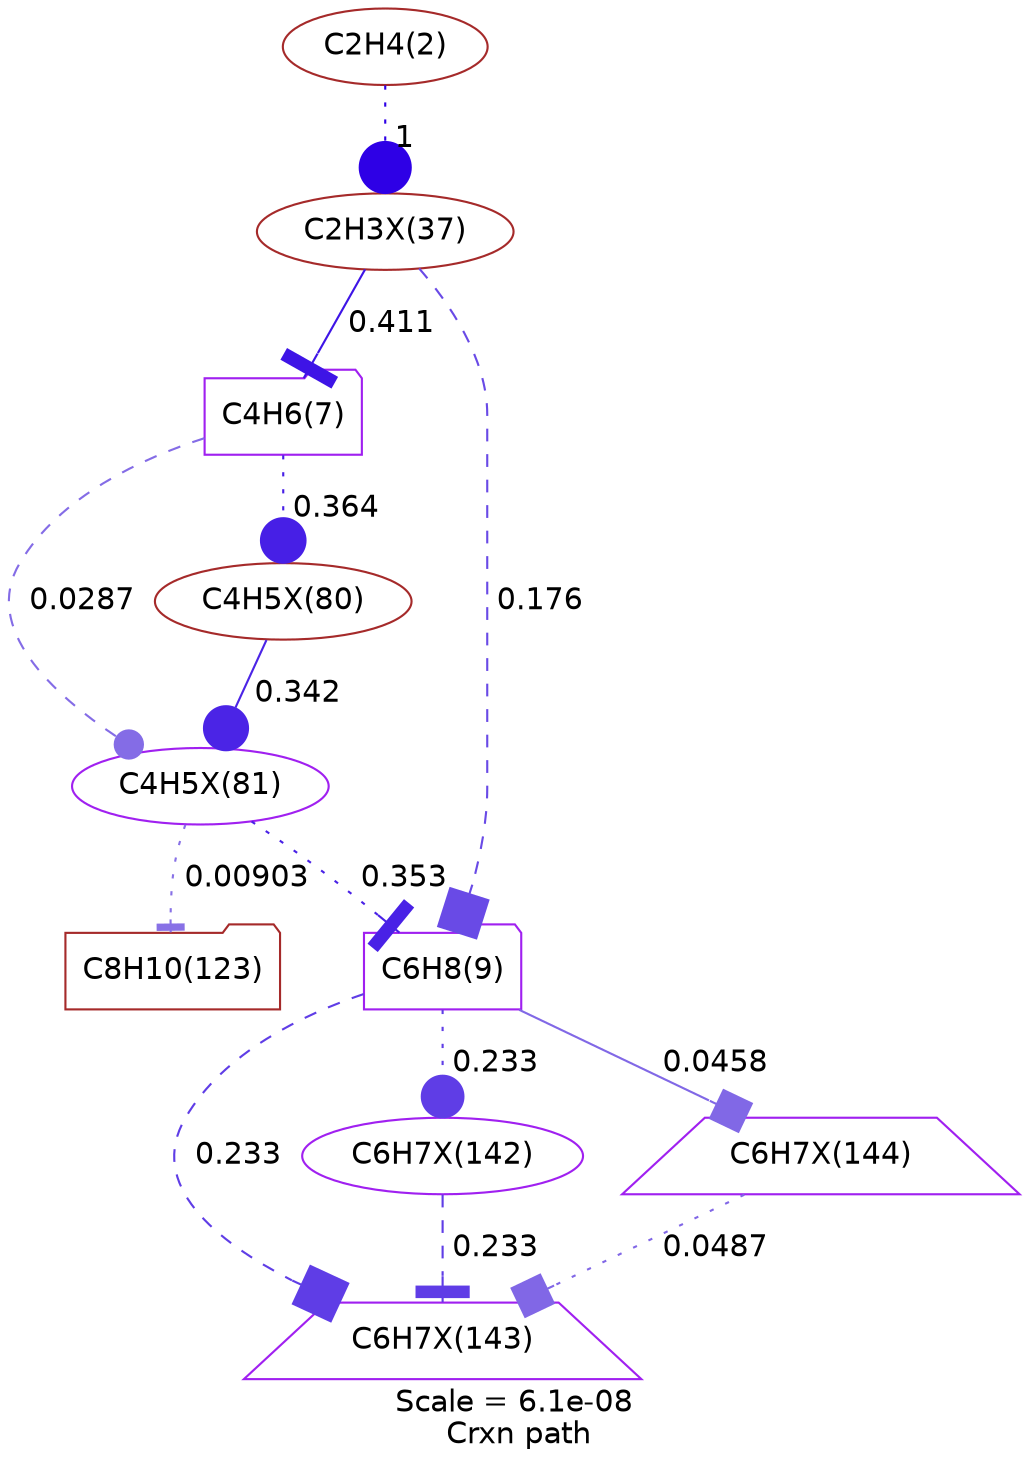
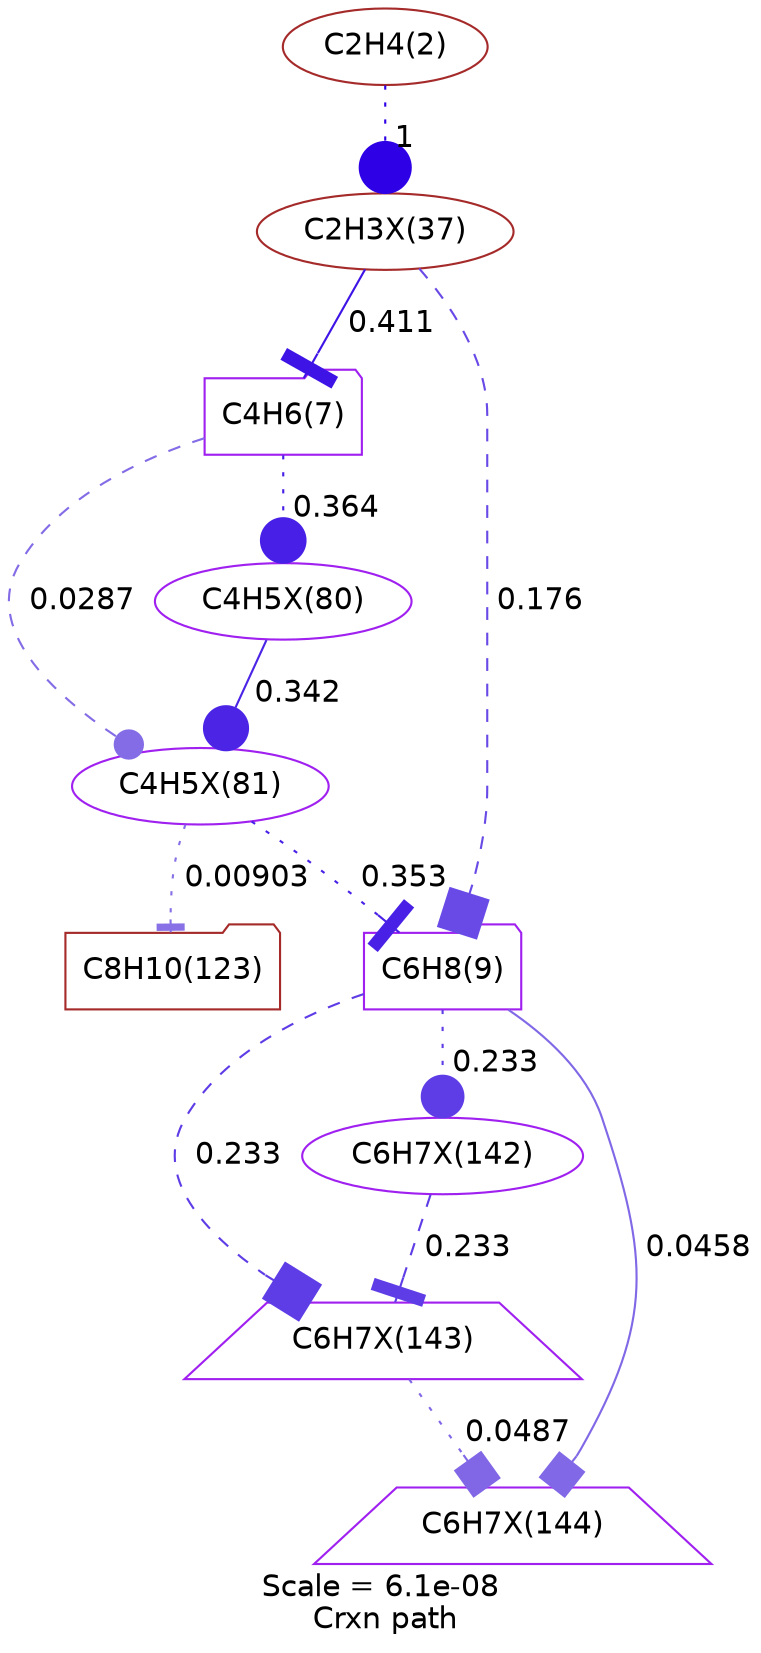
(283, 601) -> (283, 601)
(649, 1240) -> (436, 1417)
